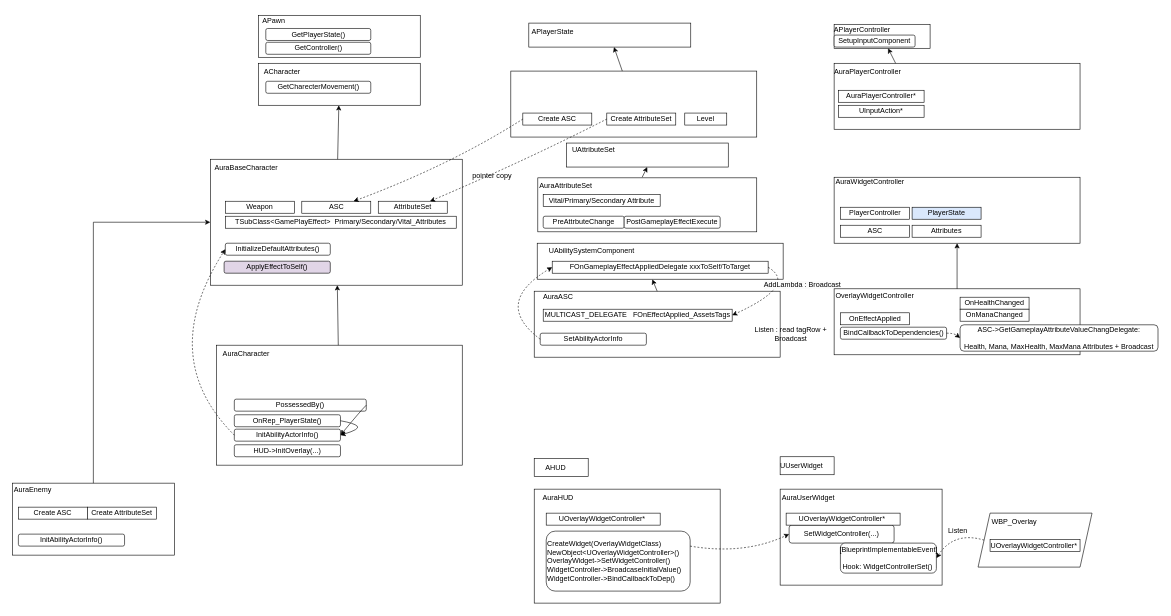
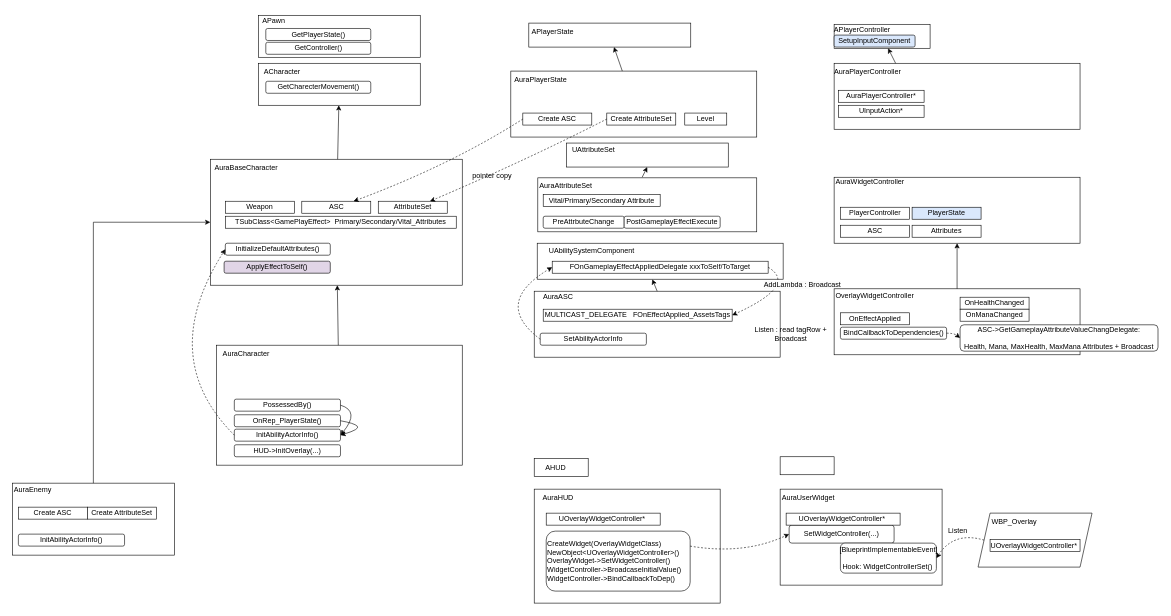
(875, 41) -> (875, 41)
none -> (541, 80)
(300, 405) -> (287, 405)
(802, 466) -> none
